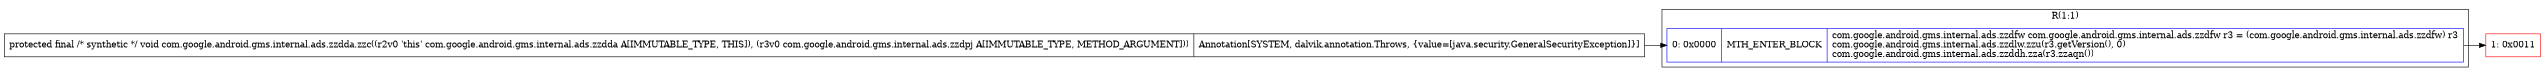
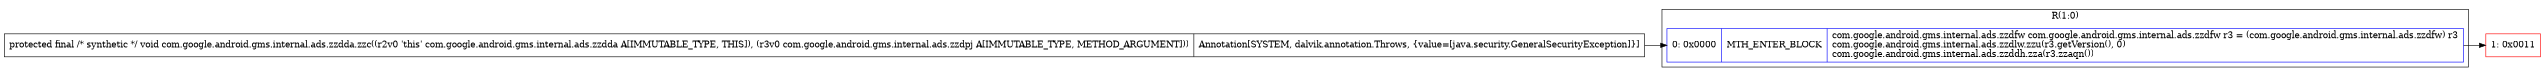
(2065, 16) -> (2065, 16)
